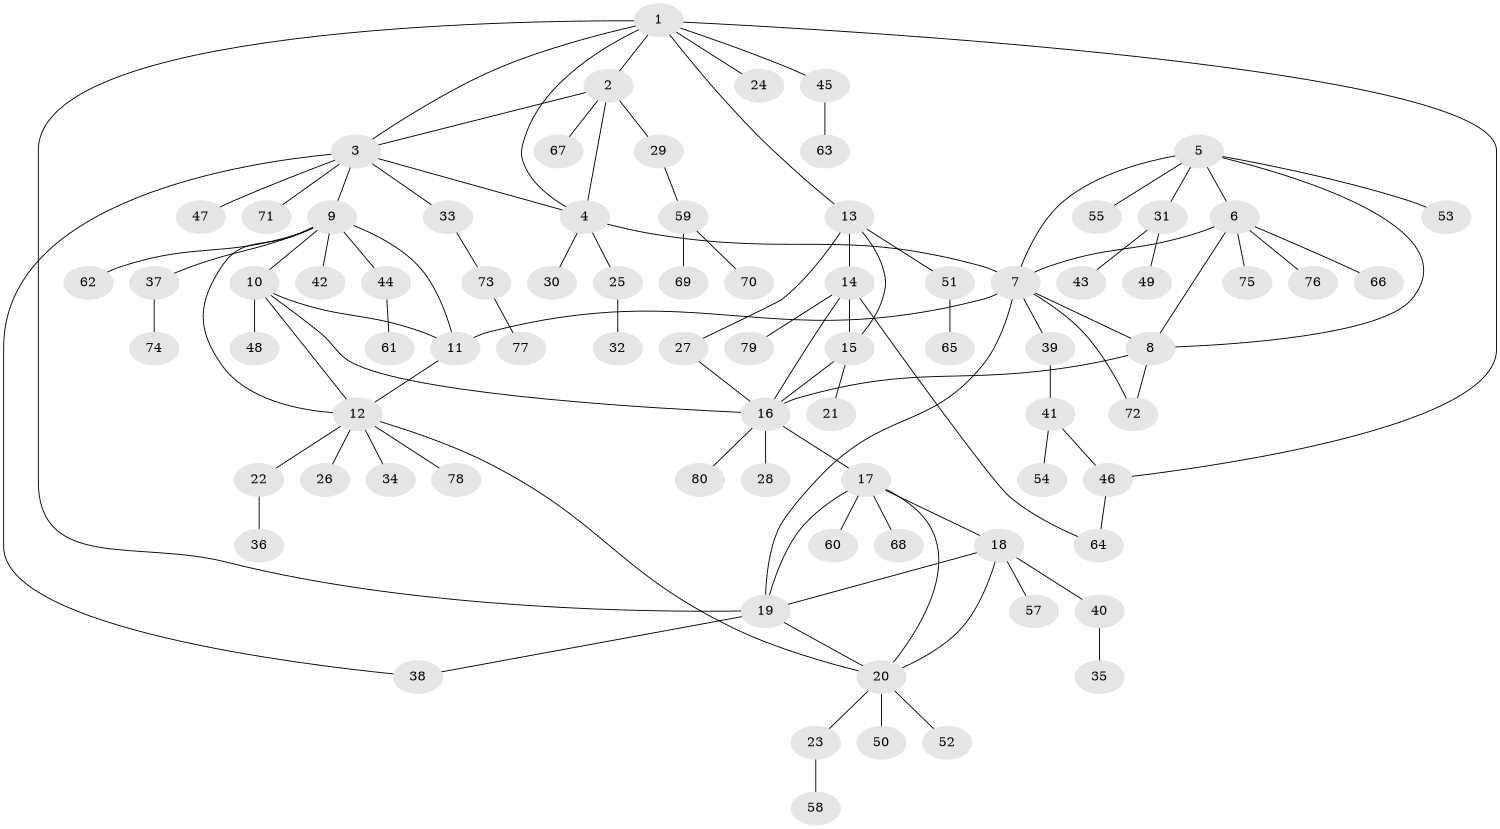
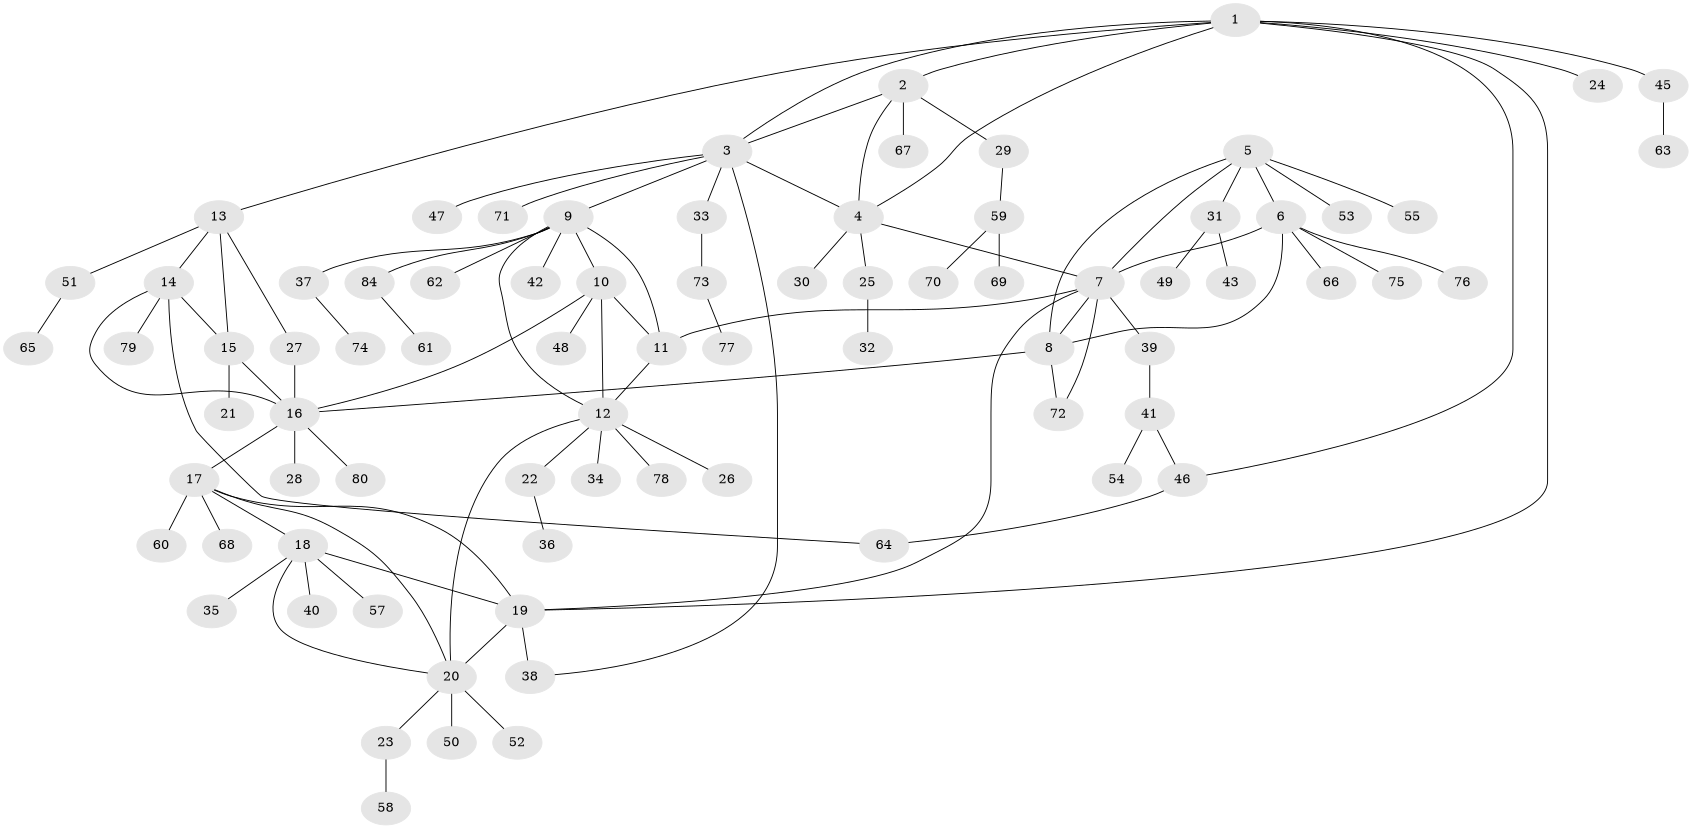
(386, 283) -> (370, 283)
(1100, 644) -> (257, 578)
